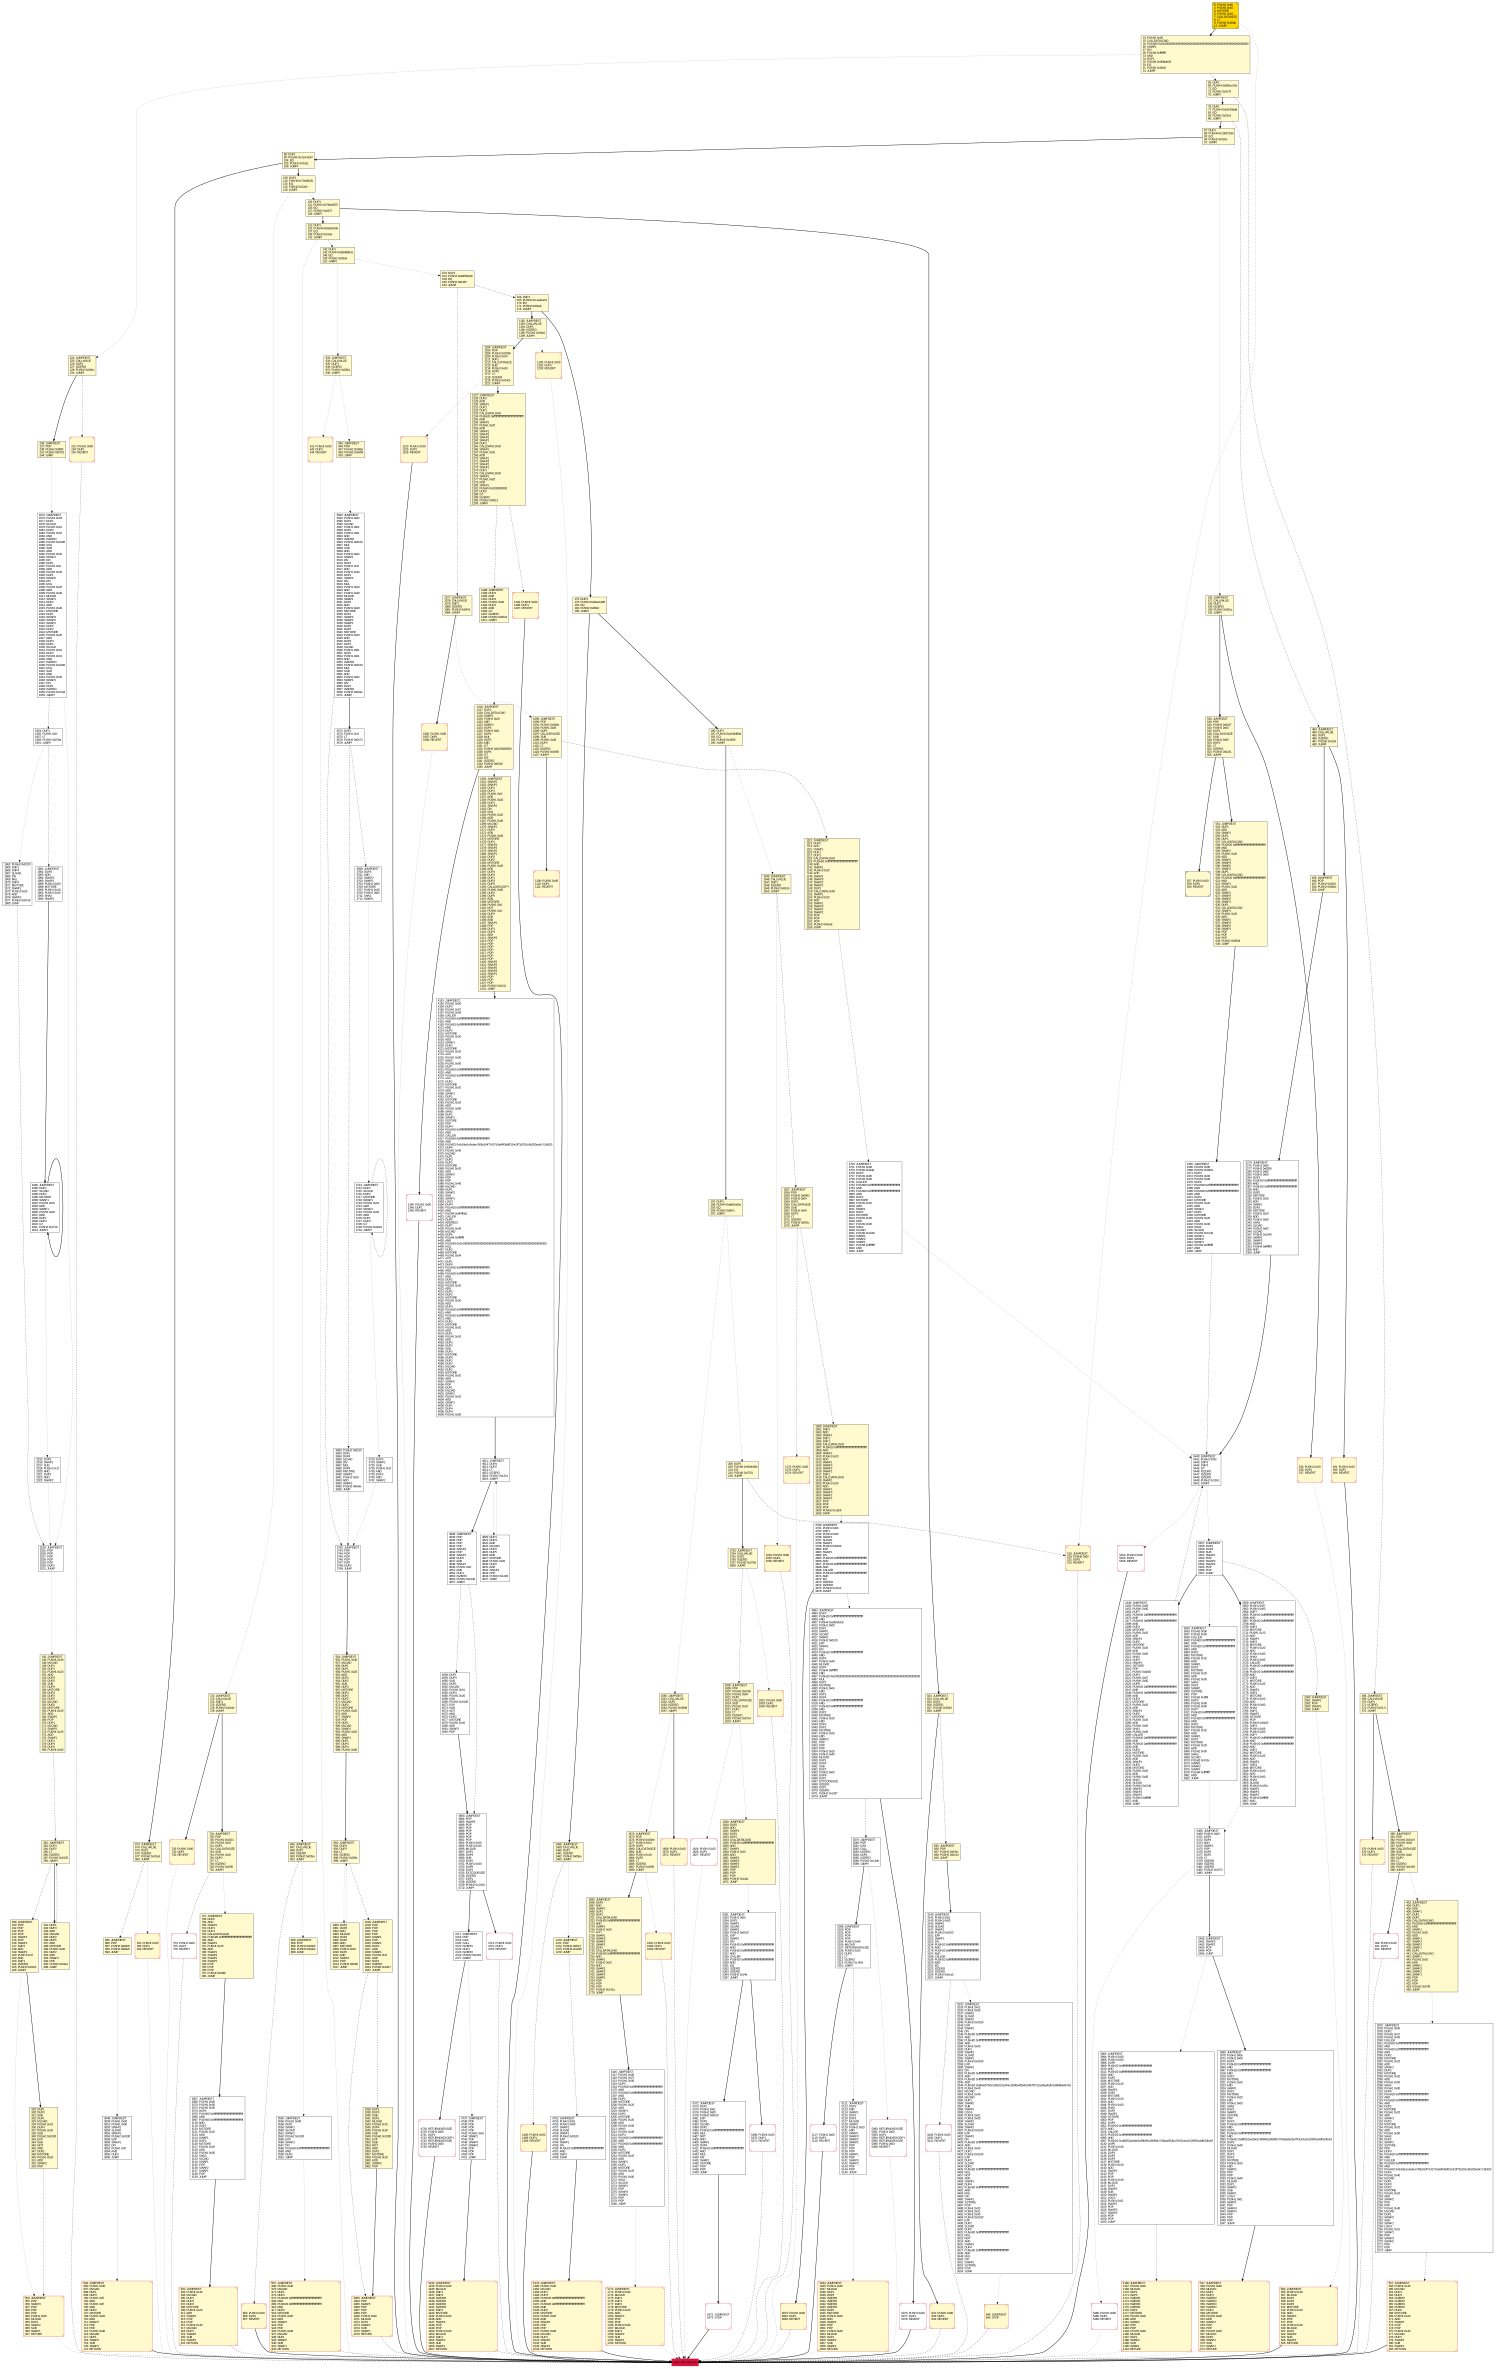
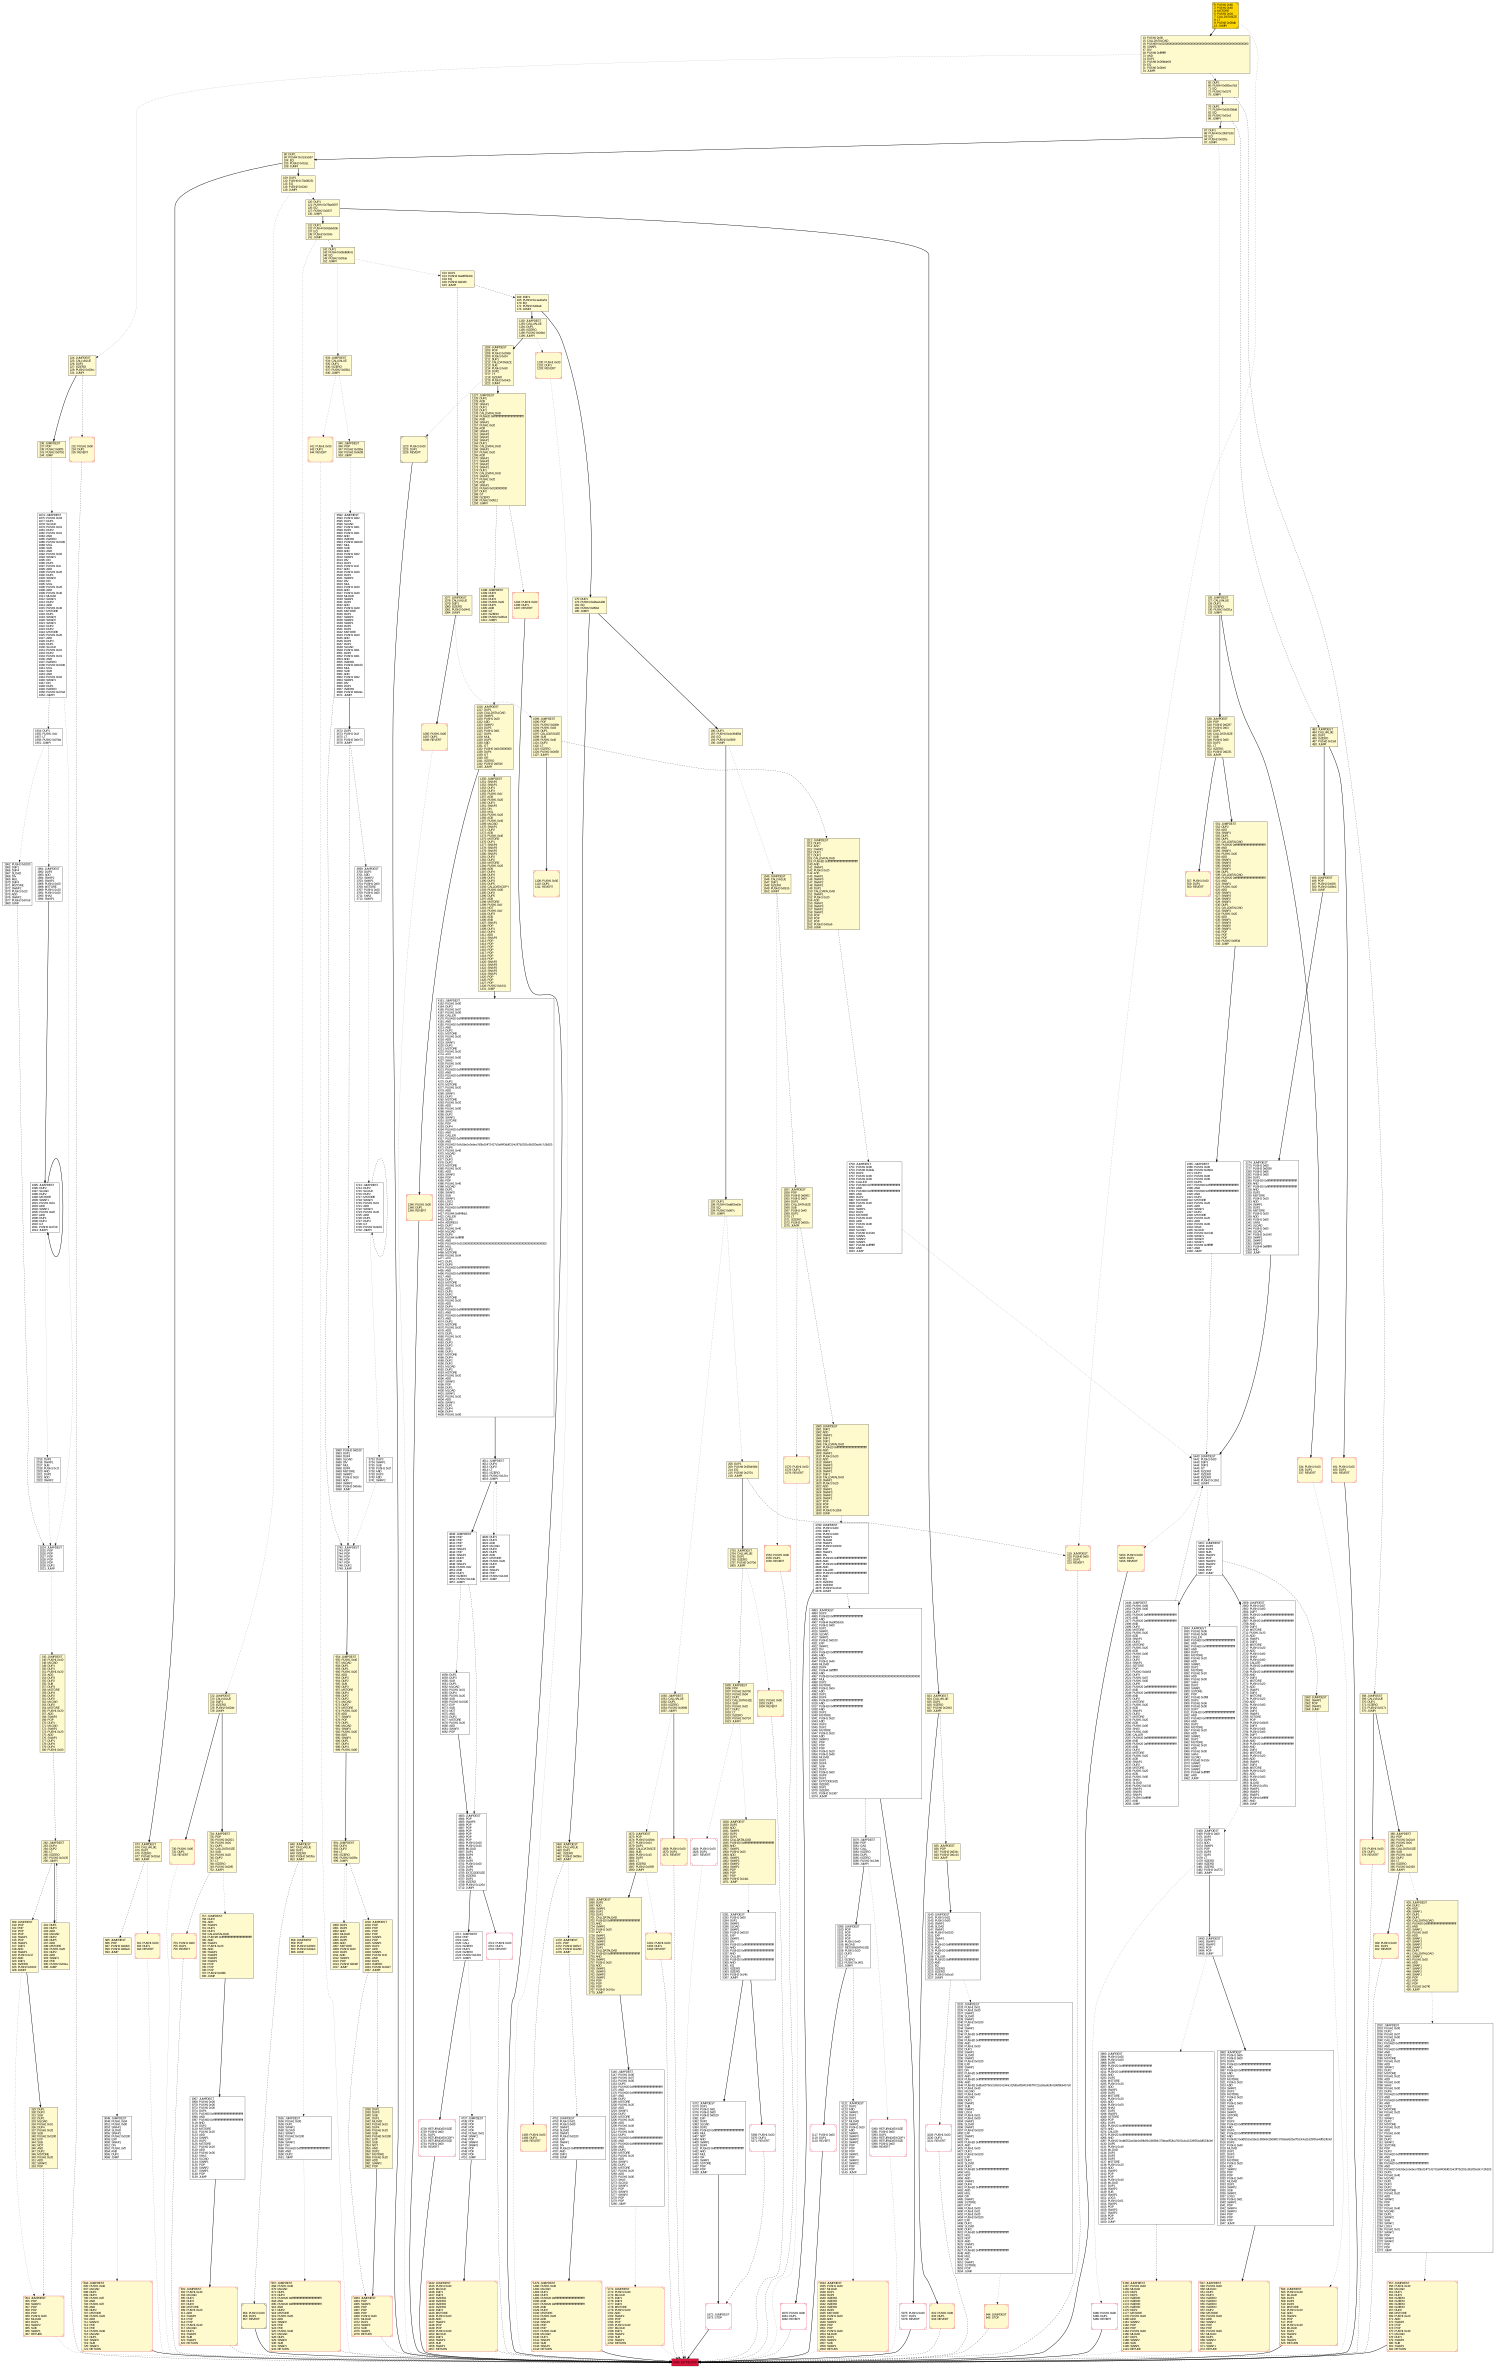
(414, 450) -> (414, 450)
(1198, 884) -> (1198, 884)
(419, 1208) -> (419, 1208)
(797, 1470) -> (797, 1470)
(1131, 1558) -> (1131, 1558)
(184, 1946) -> (184, 1946)
(1386, 1946) -> (1386, 1946)
(757, 2270) -> (760, 2231)
(254, 2316) -> (254, 2316)
(793, 2316) -> (793, 2316)
(524, 2322) -> none
(908, 2361) -> (908, 2361)
(685, 2362) -> (685, 2362)
